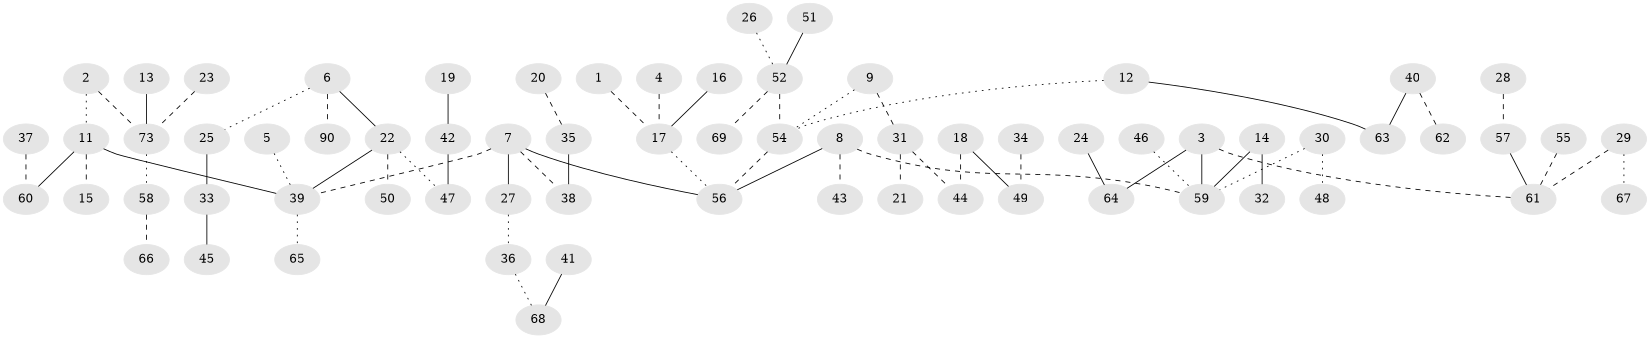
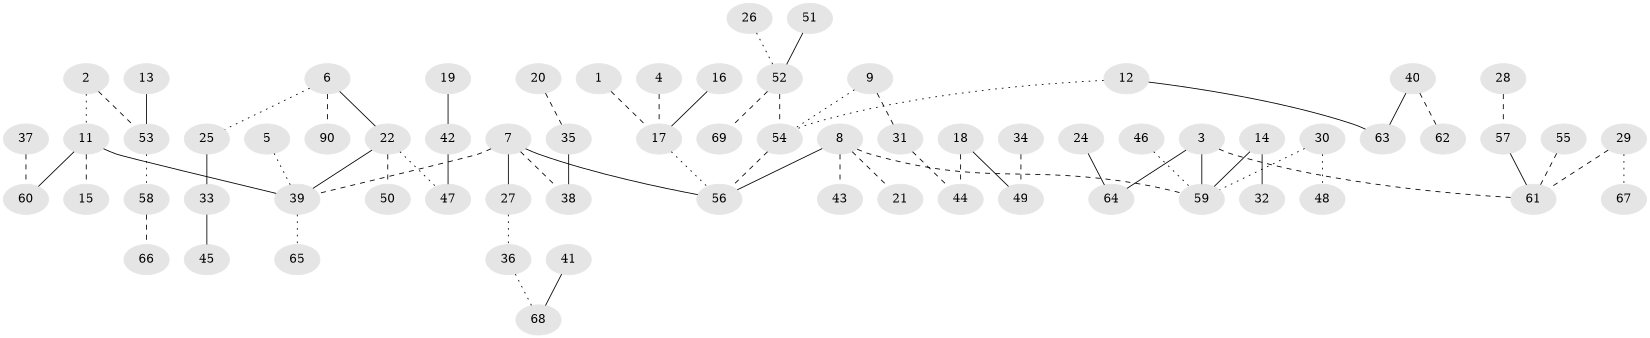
(207, 79) -> none
(147, 139) -> (147, 139)
(900, 169) -> (870, 169)
